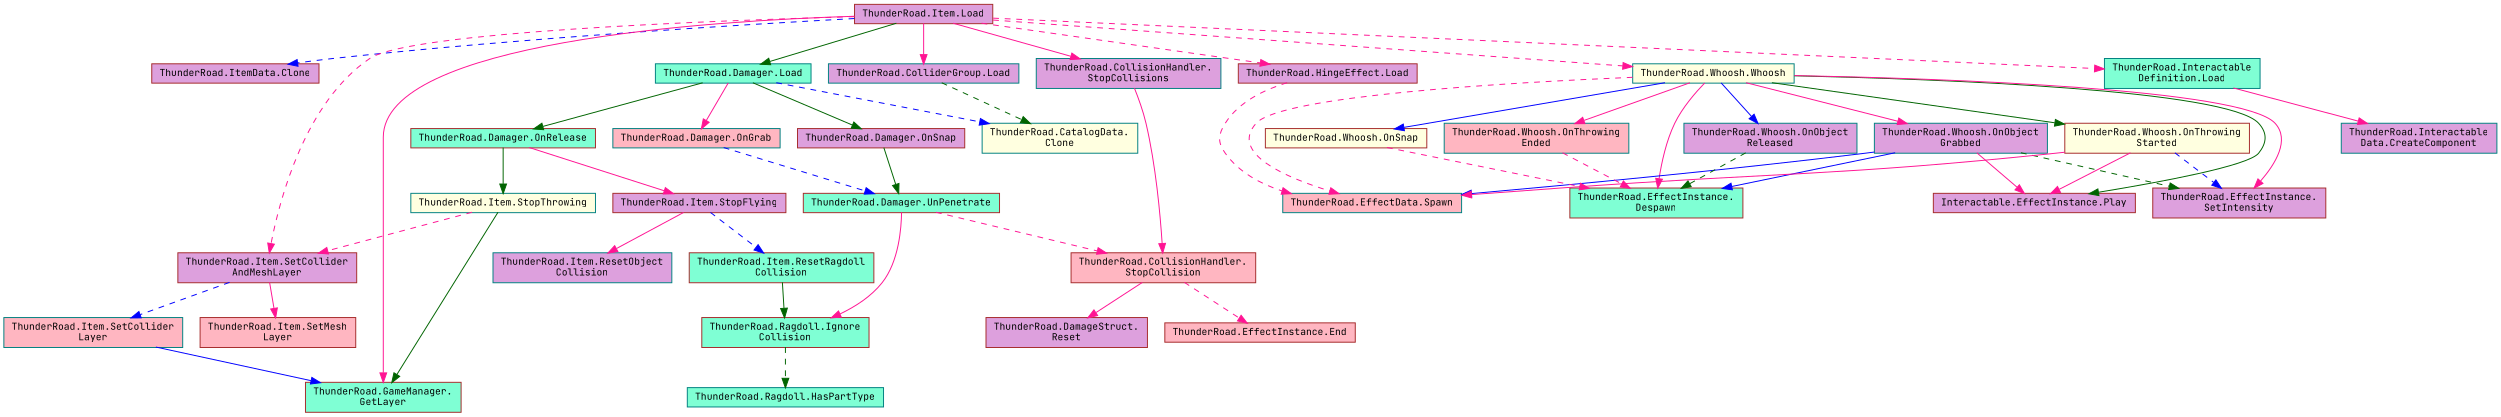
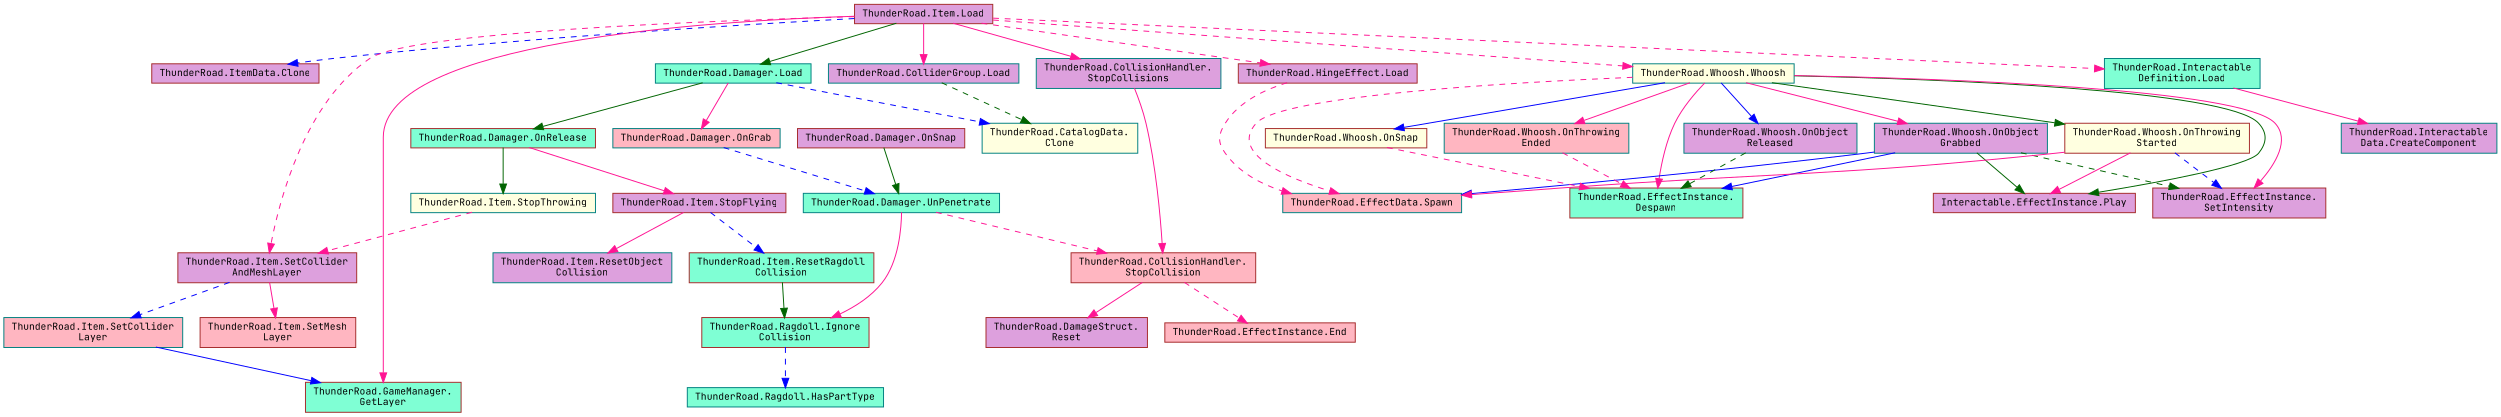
(803, 104) -> none
(1997, 170) -> (1997, 170)
(901, 203) -> (901, 203)
(447, 293) -> none
(785, 363) -> (785, 363)
